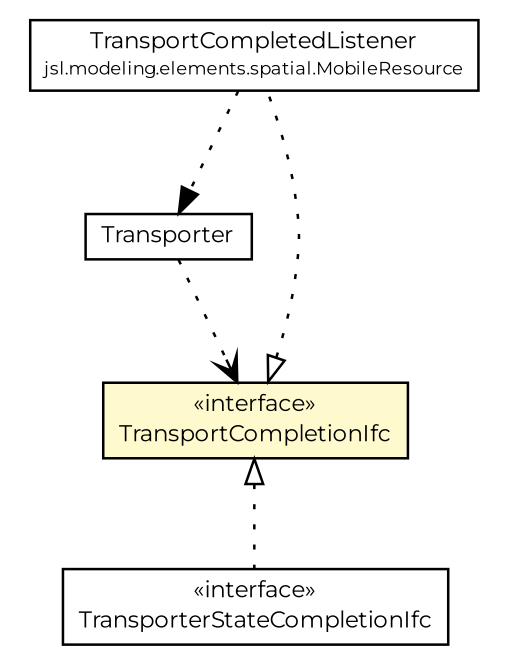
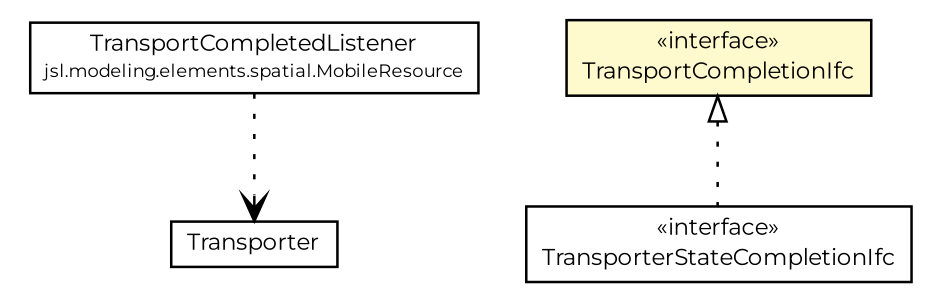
(214, 141) -> (254, 144)
(298, 224) -> none
(202, 309) -> none
